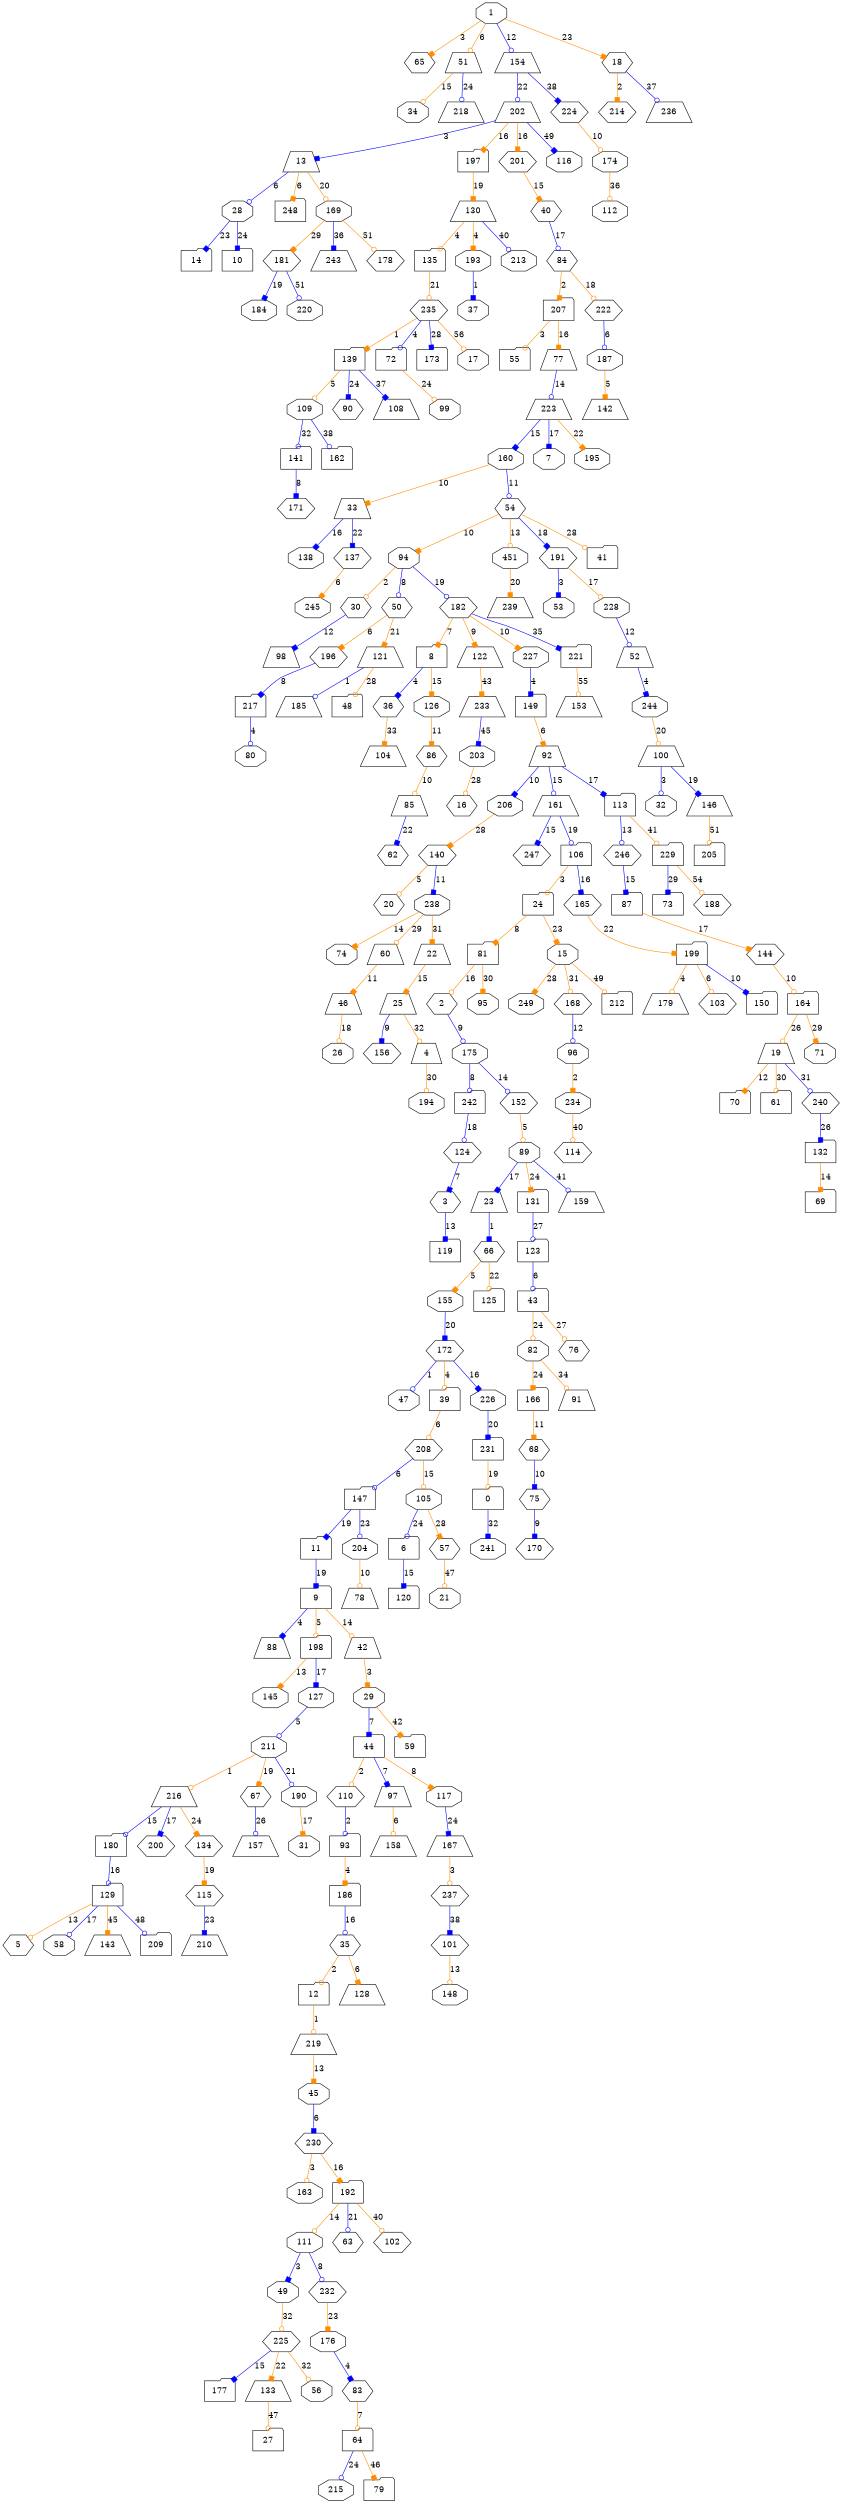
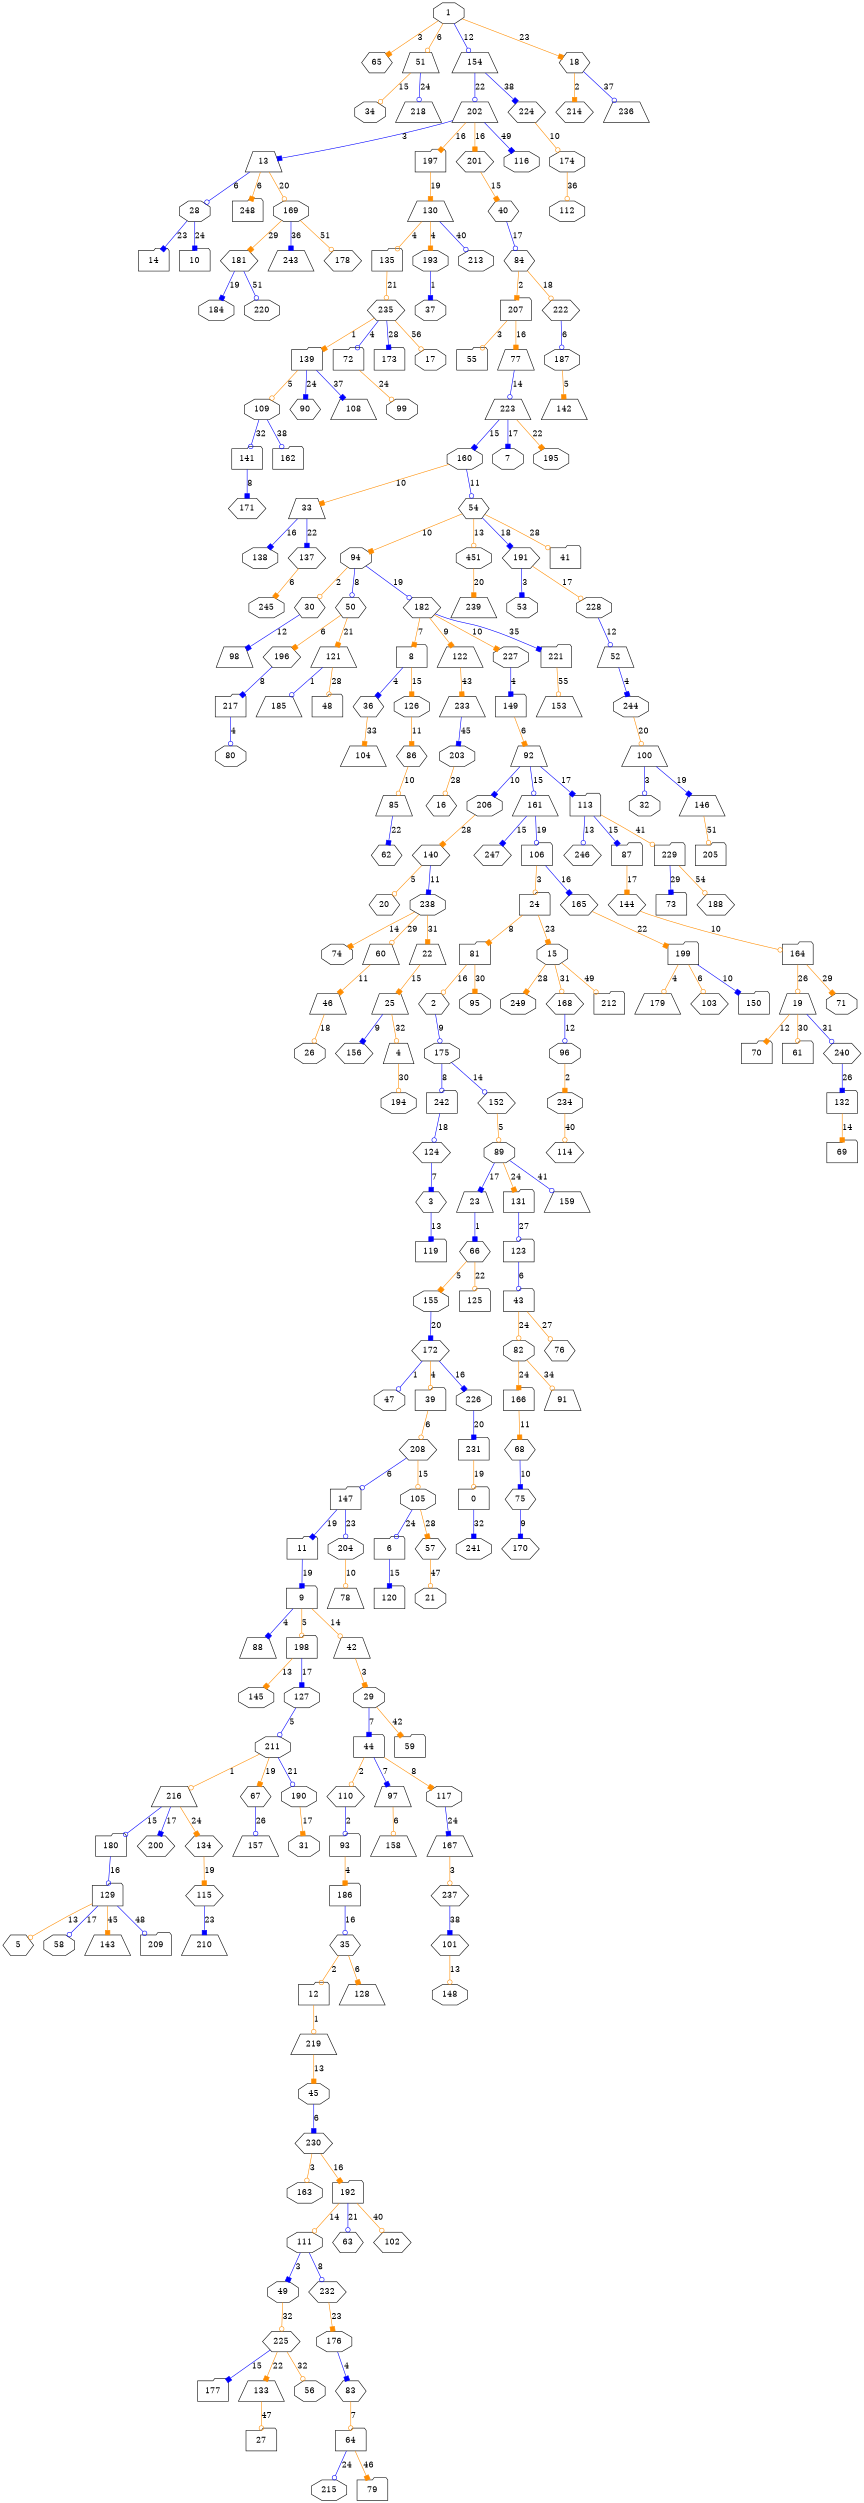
(624, 877) -> (604, 828)
